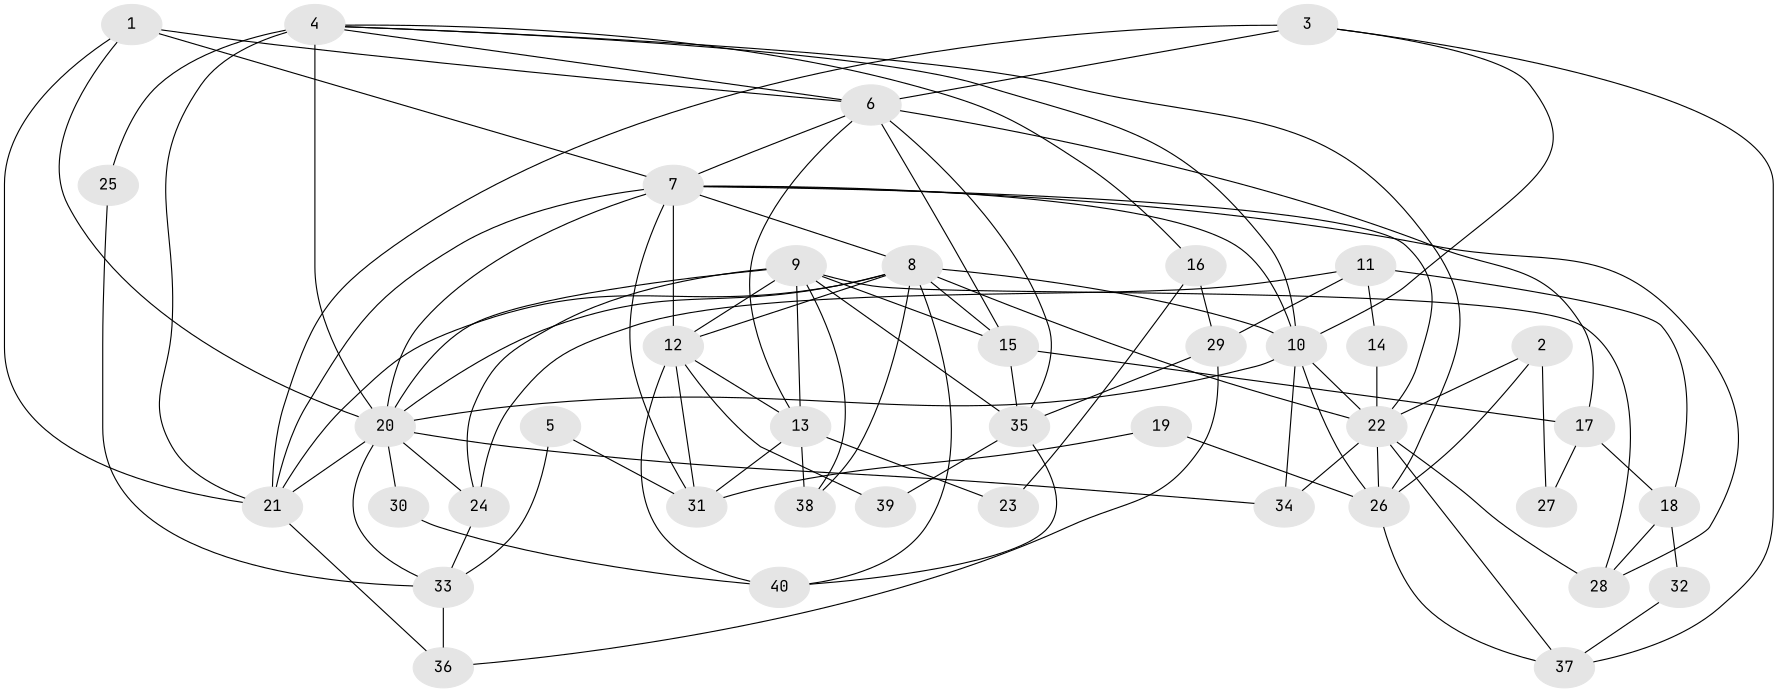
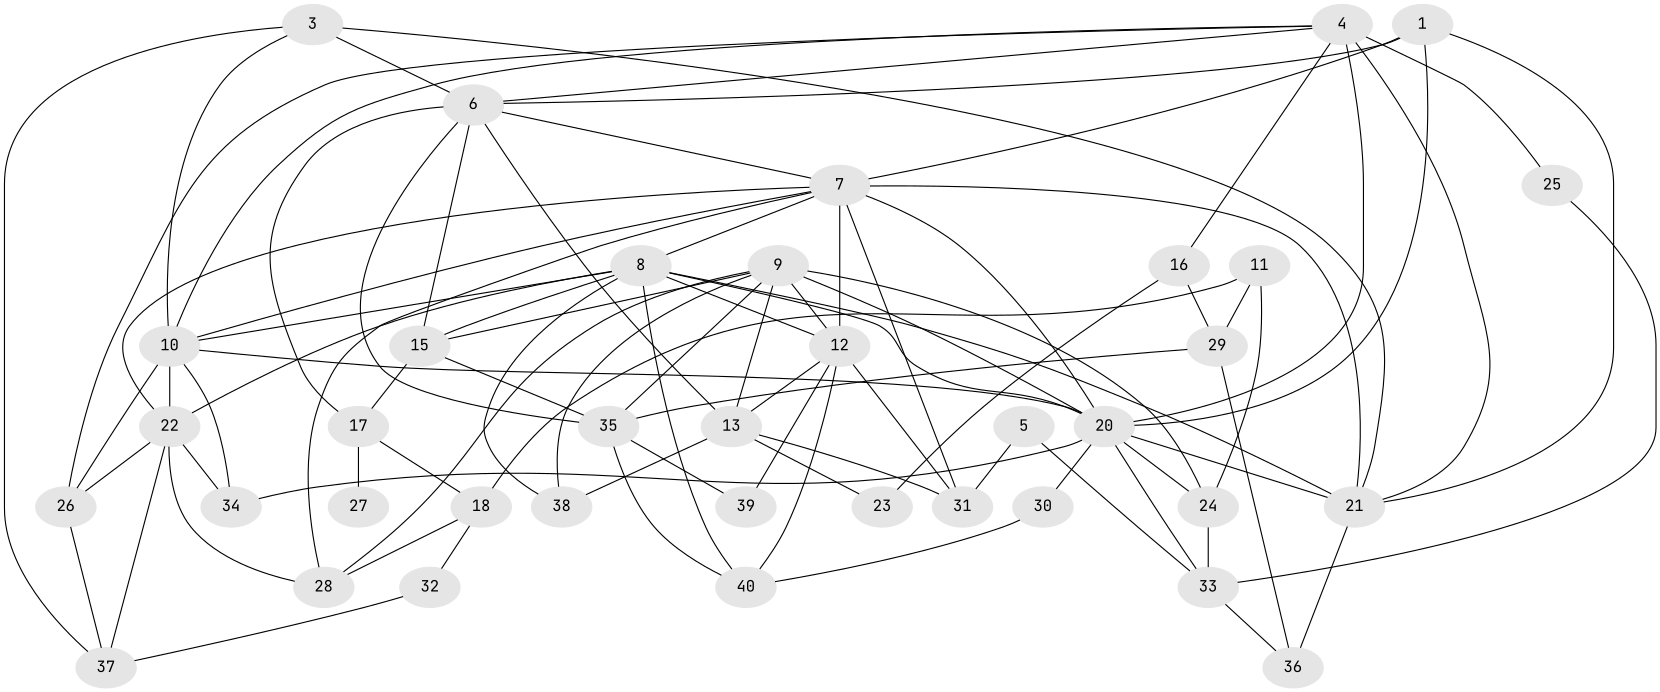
(1377, 346) -> none
(1542, 346) -> none
(1161, 427) -> none
